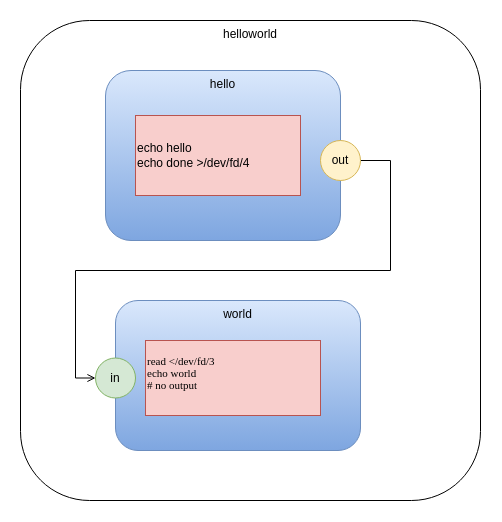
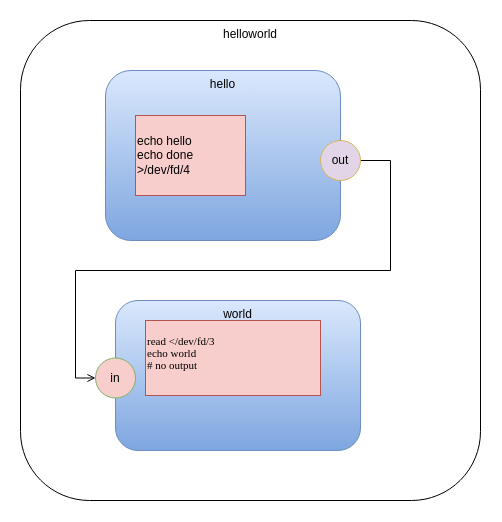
(218, 156) -> (191, 156)
(341, 161) -> (341, 161)
(116, 378) -> (116, 378)
(233, 378) -> (233, 358)
